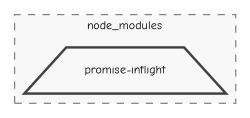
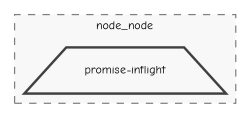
(125, 26) -> (125, 26)
